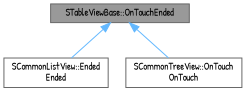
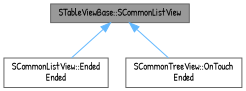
(120, 13) -> (120, 13)
(184, 73) -> (184, 73)
